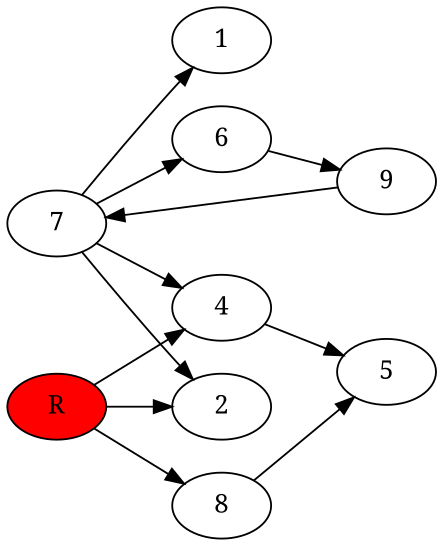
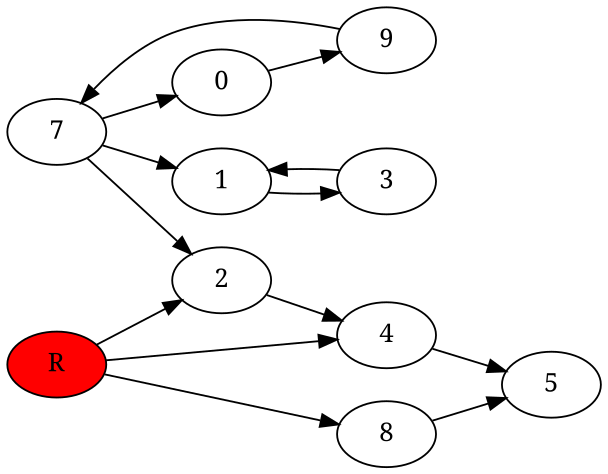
(222, 139) -> (222, 82)
none -> (387, 181)
(131, 261) -> (295, 305)
